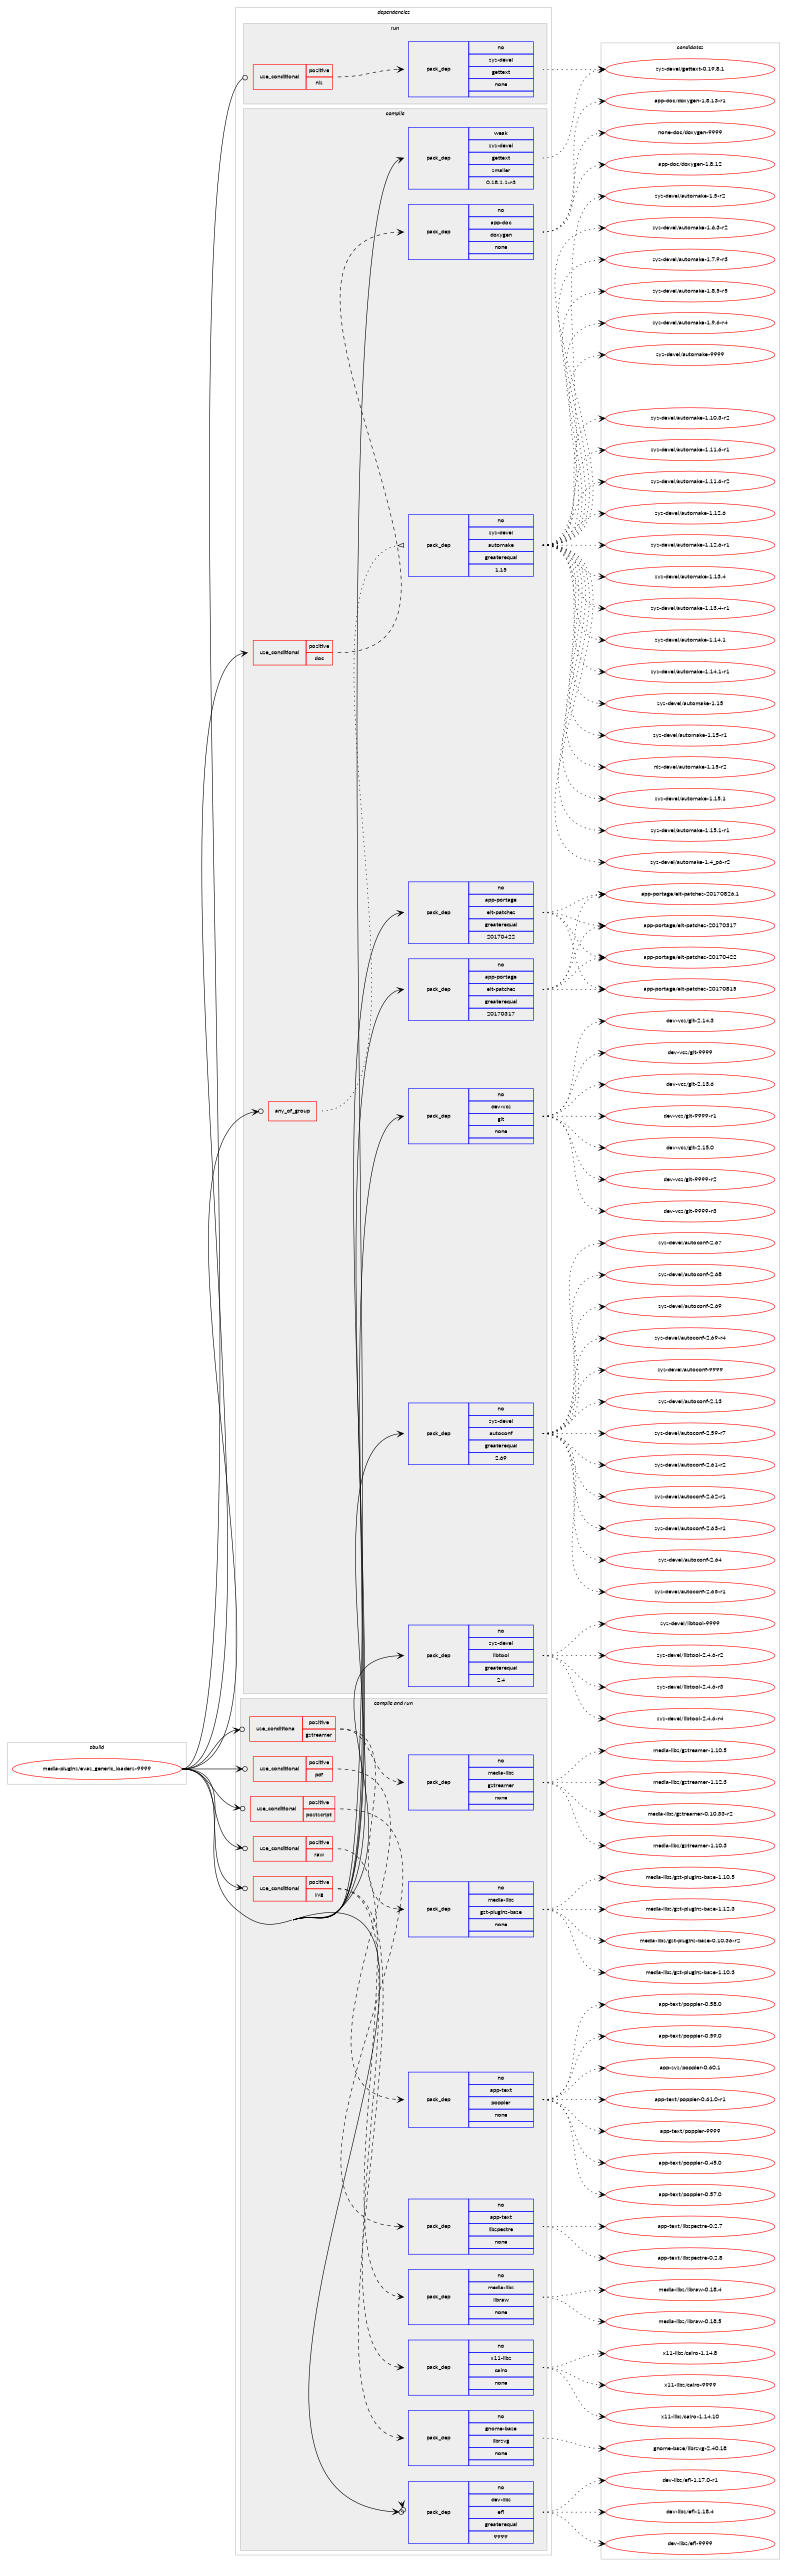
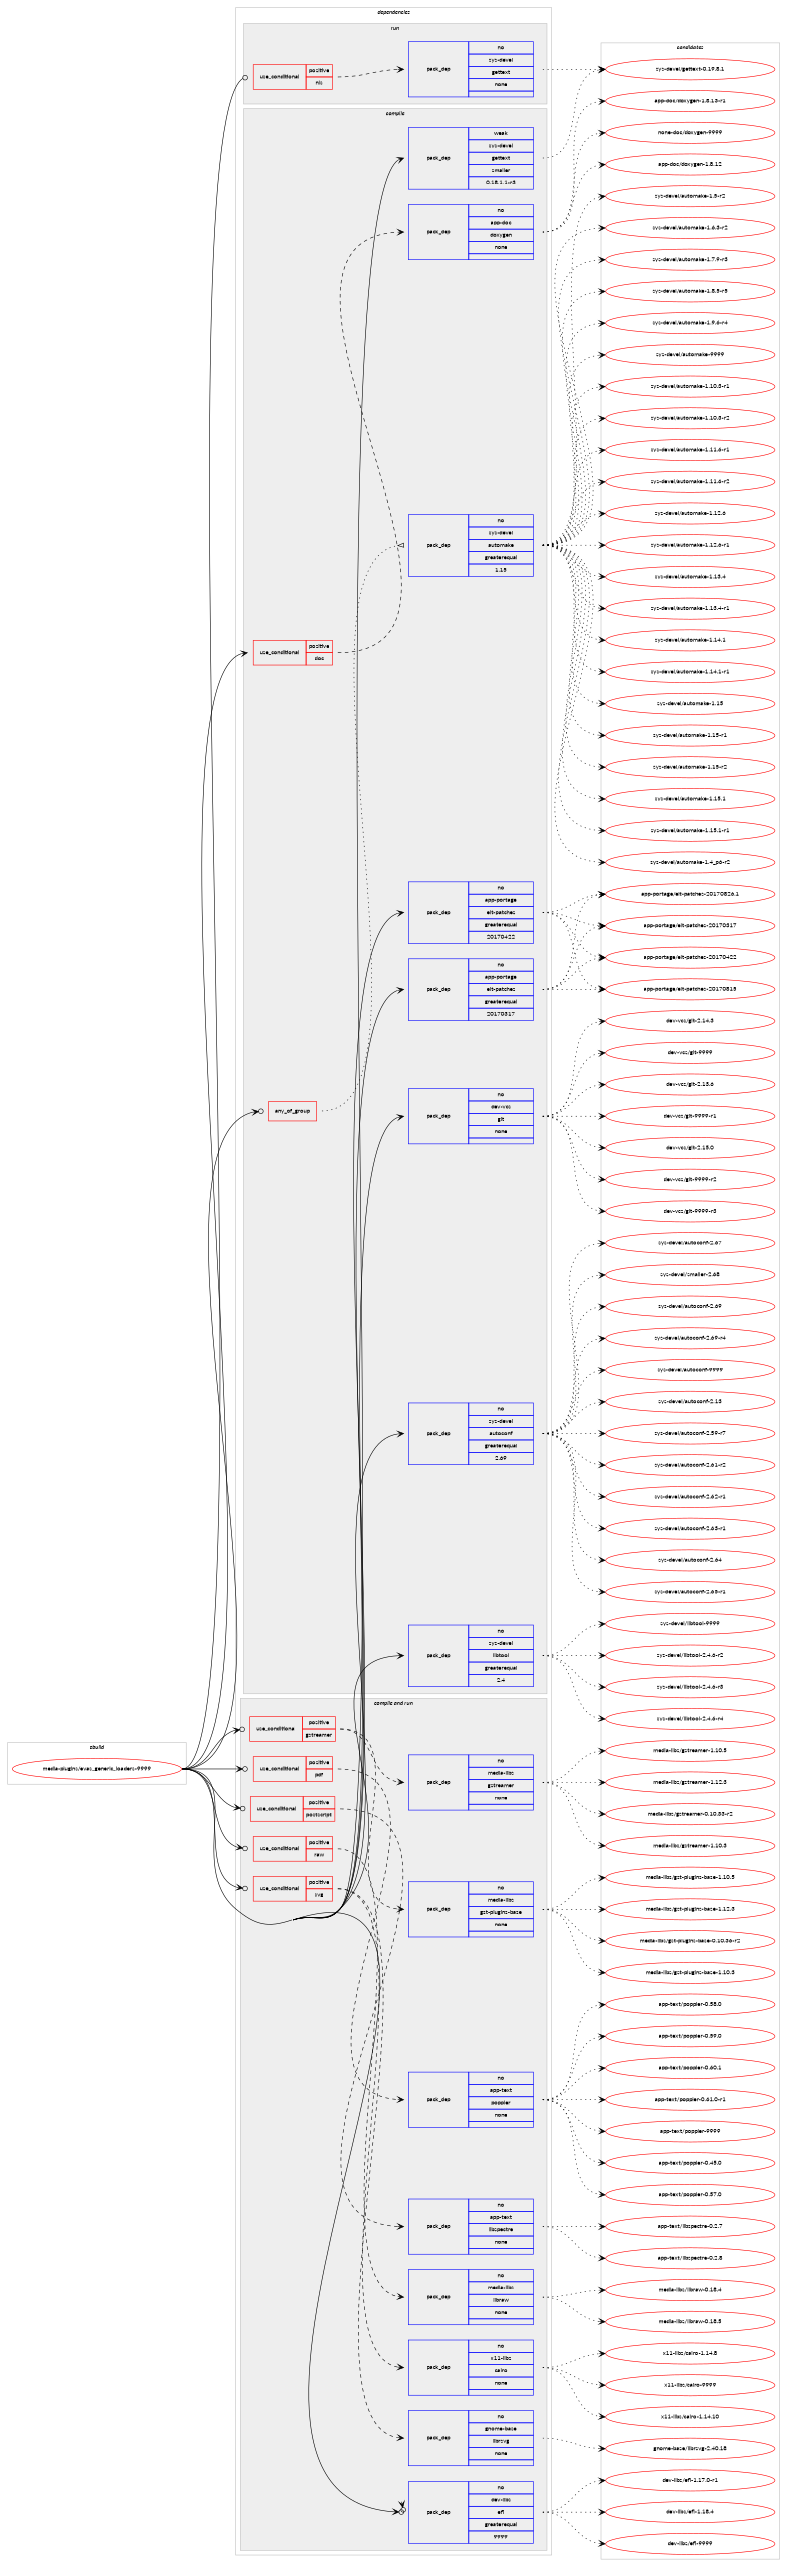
none -> (690, 387)
(690, 767) -> (690, 767)
(690, 1275) -> (690, 1275)
(690, 2068) -> (690, 2068)
